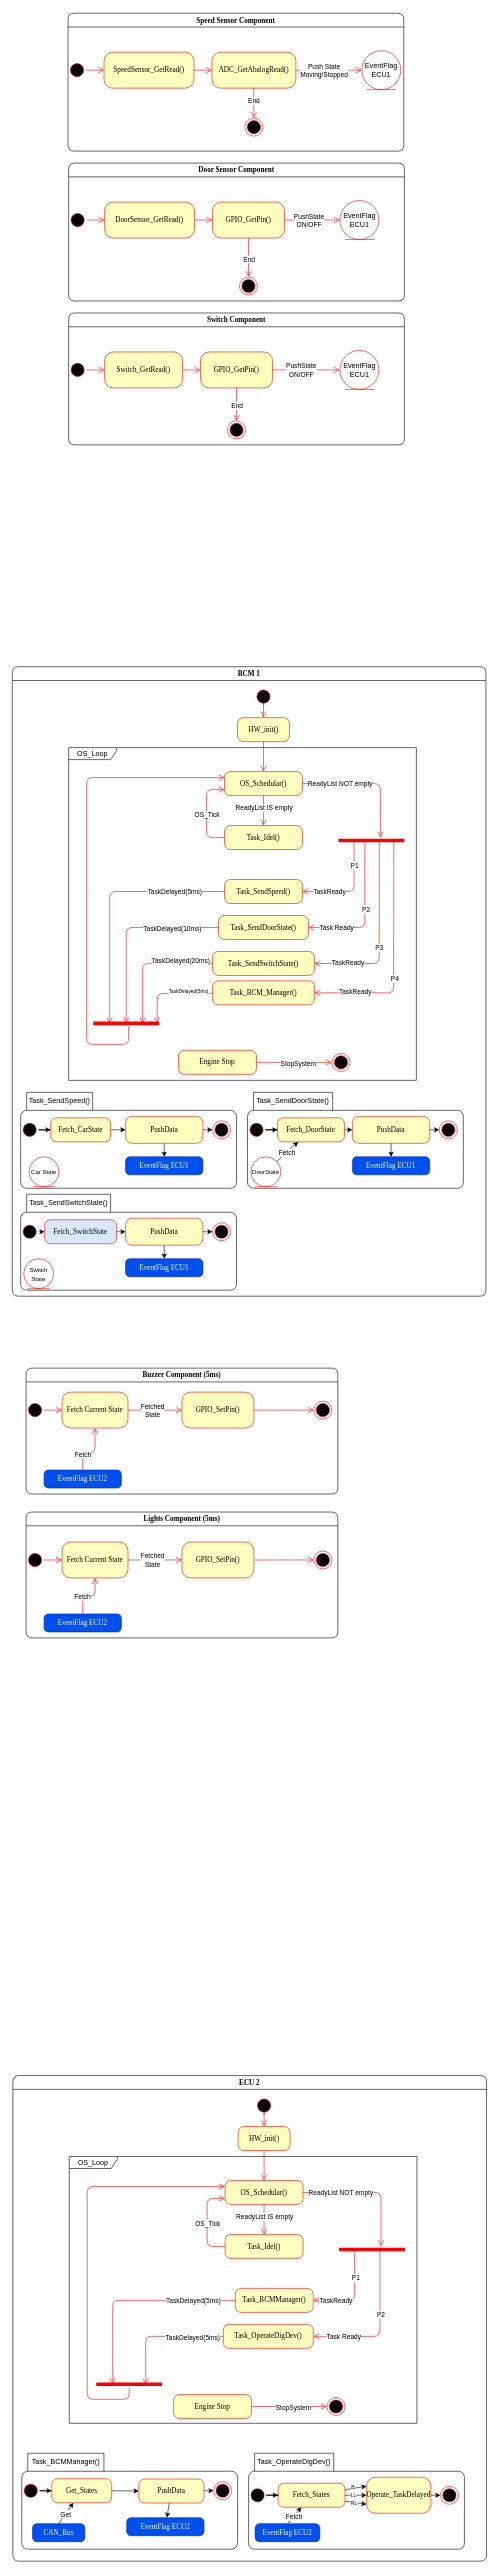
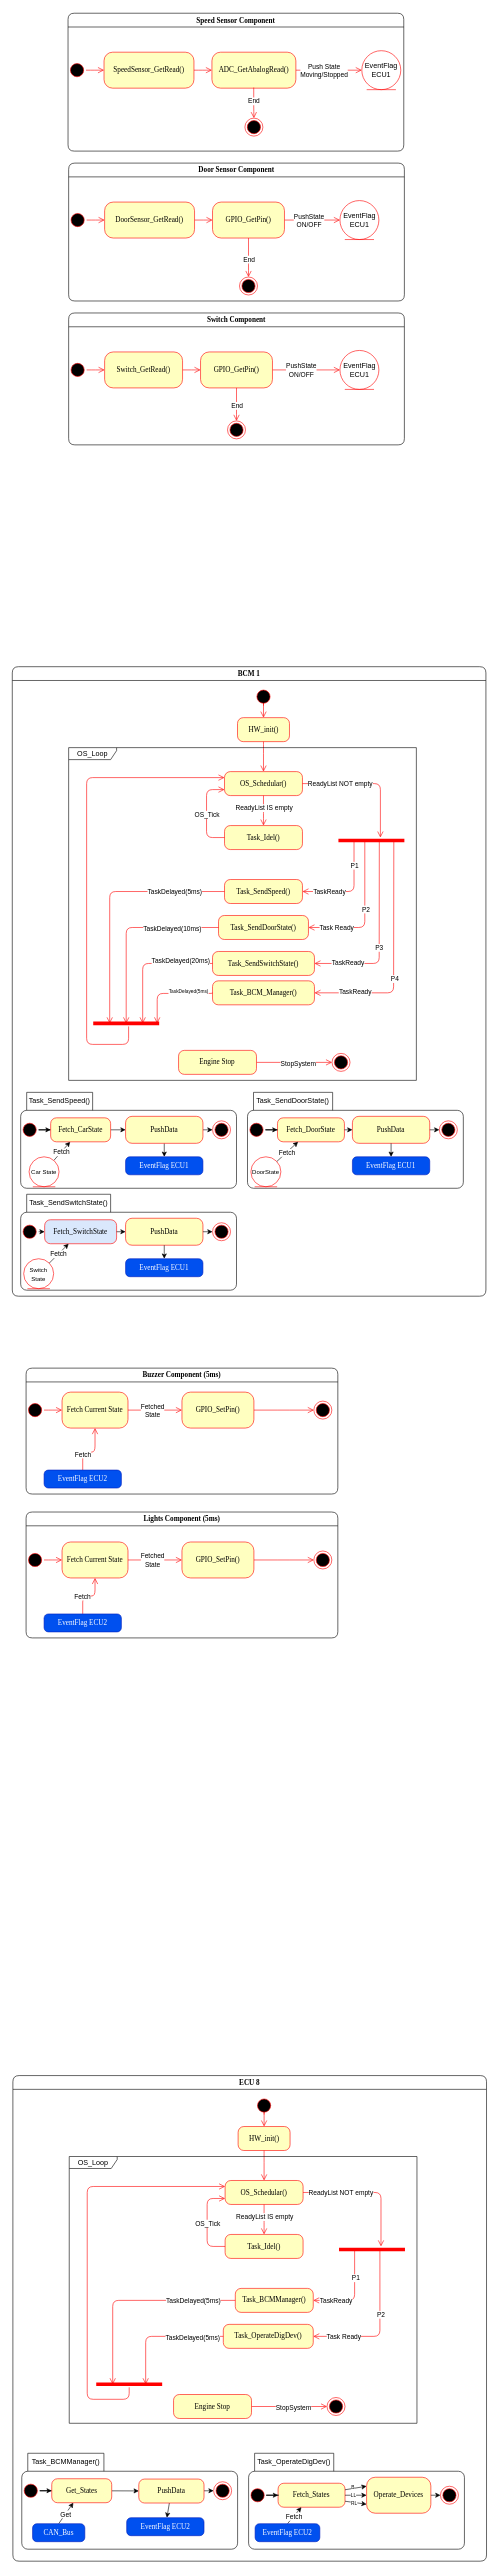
none -> (61, 1153)
none -> (60, 1252)
(250, 2084) -> (250, 2084)
(399, 2496) -> (399, 2496)
